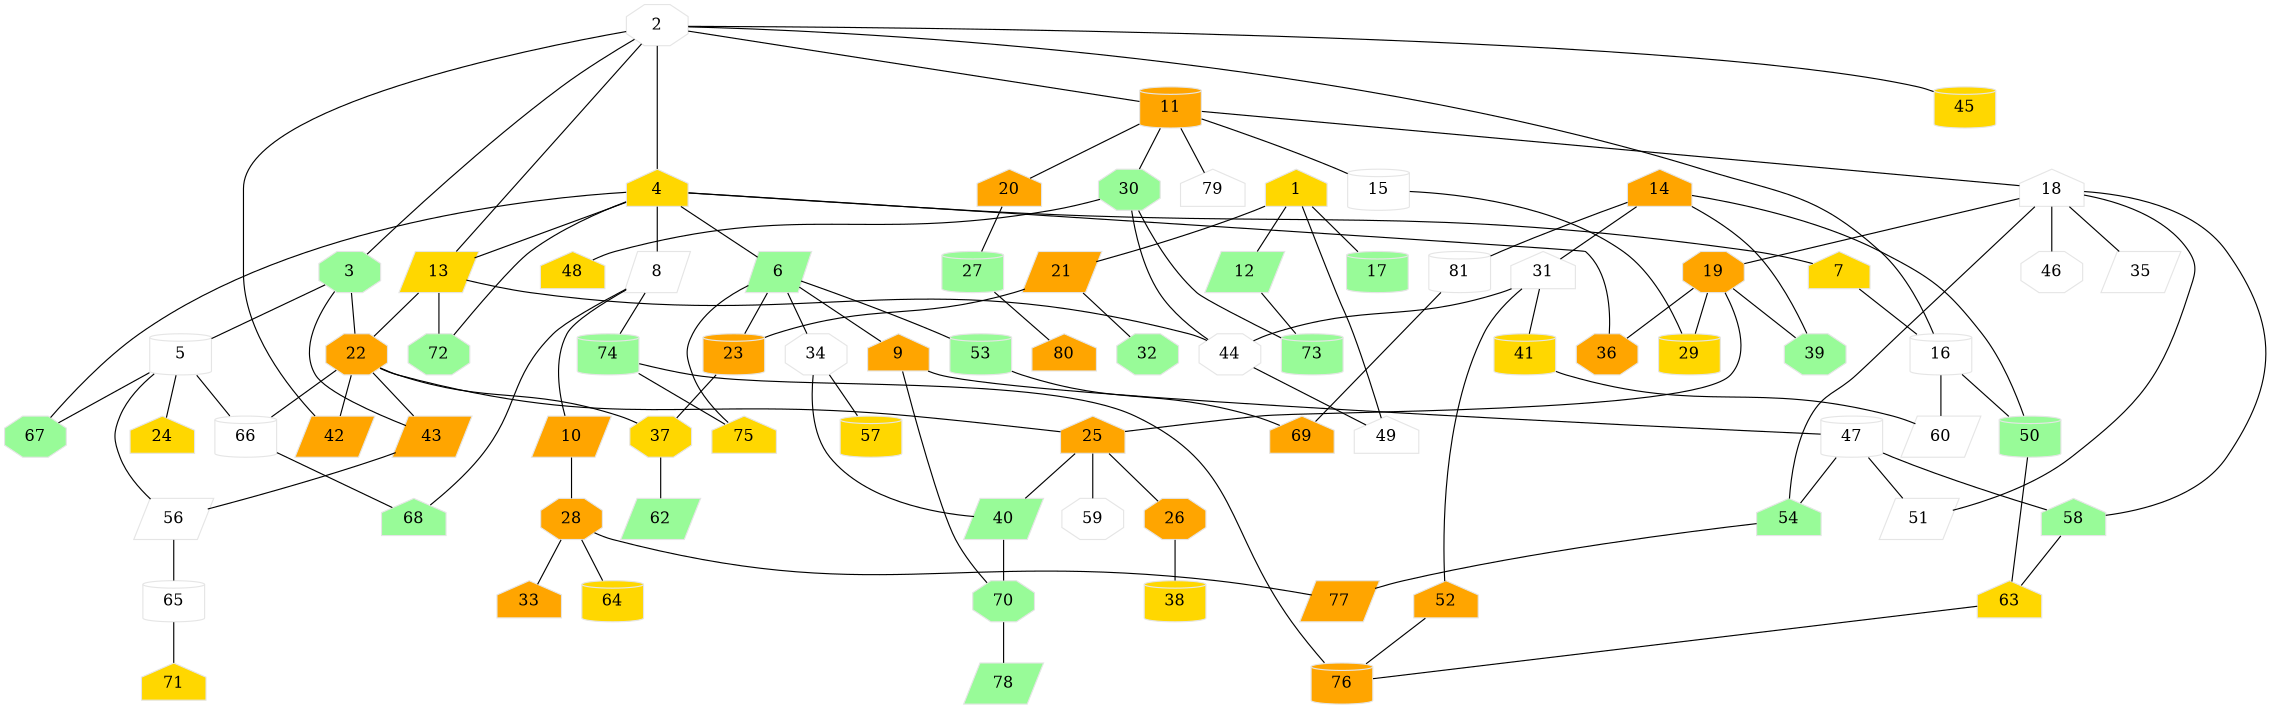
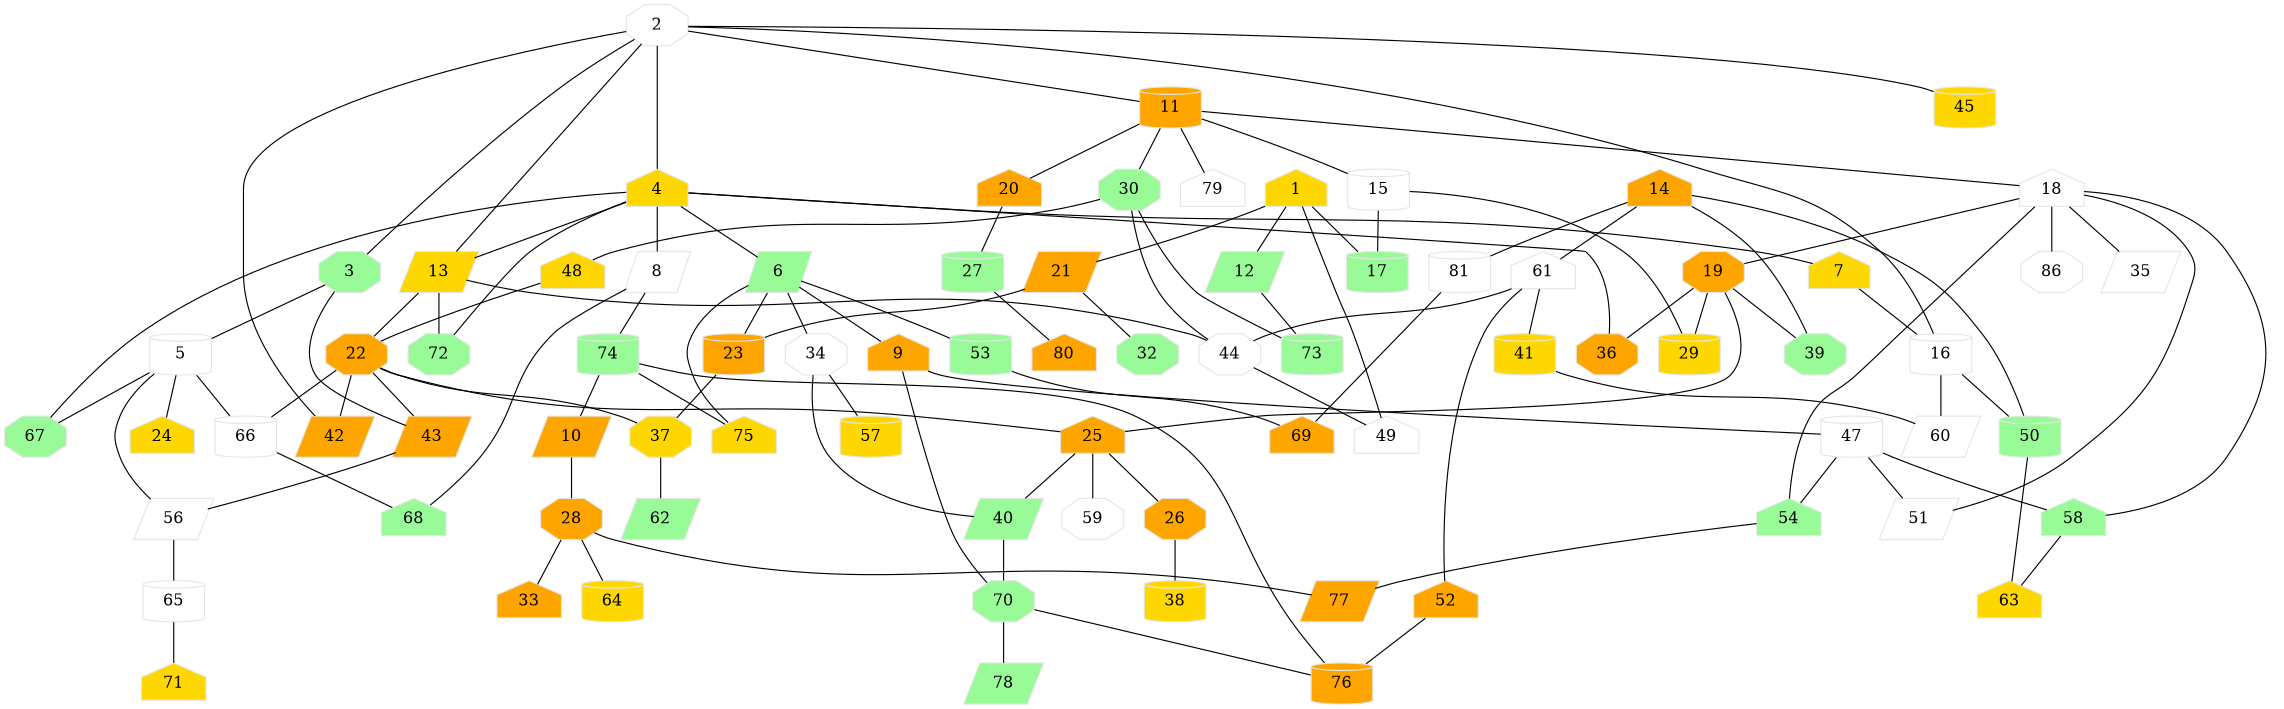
none -> (1378, 230)
(1543, 272) -> (1543, 272)
(2052, 272) -> (2052, 272)
(353, 313) -> (460, 310)
(565, 338) -> (590, 396)
(1675, 642) -> (1173, 642)
